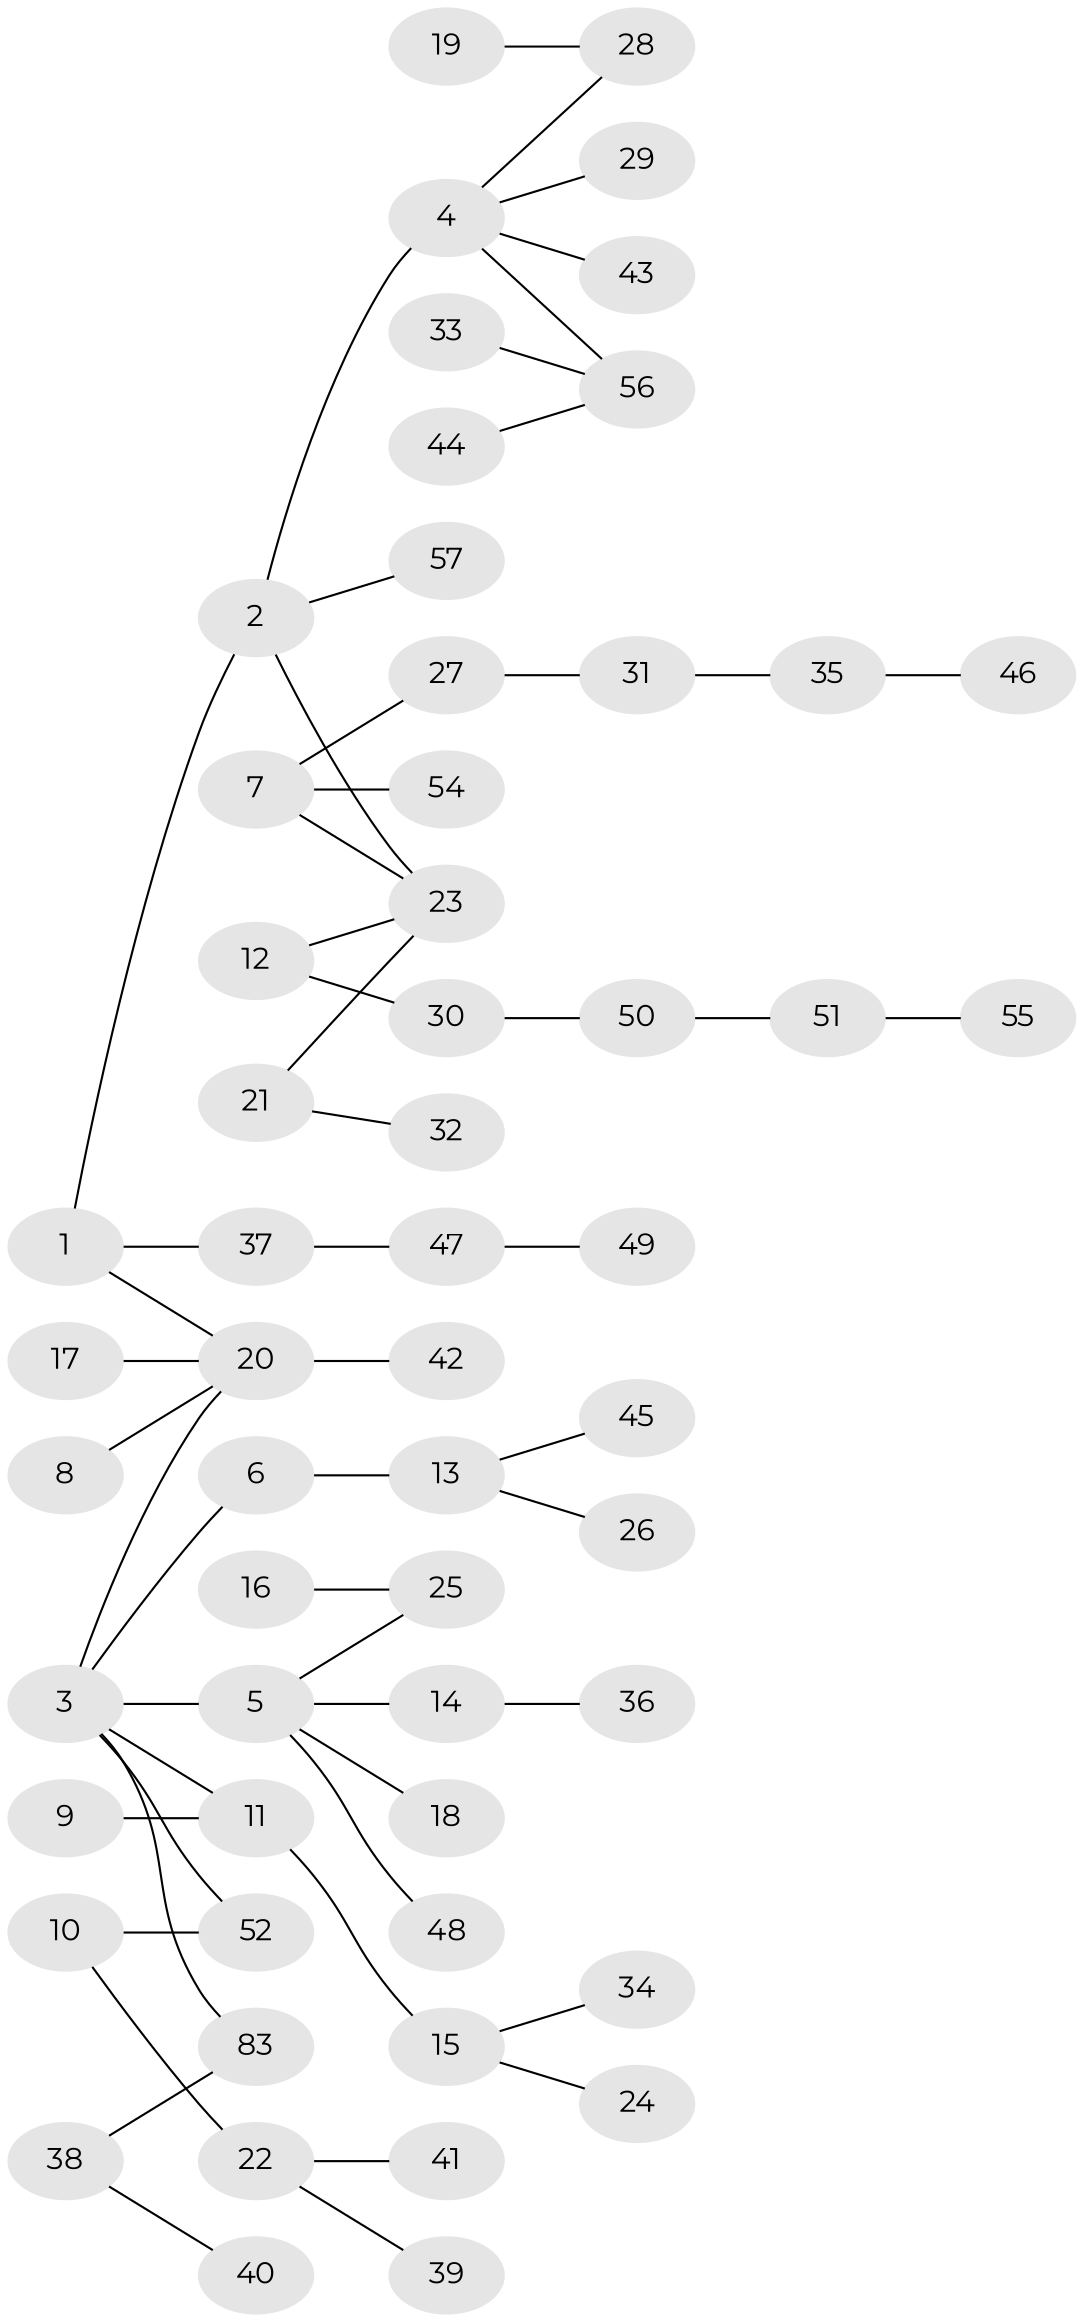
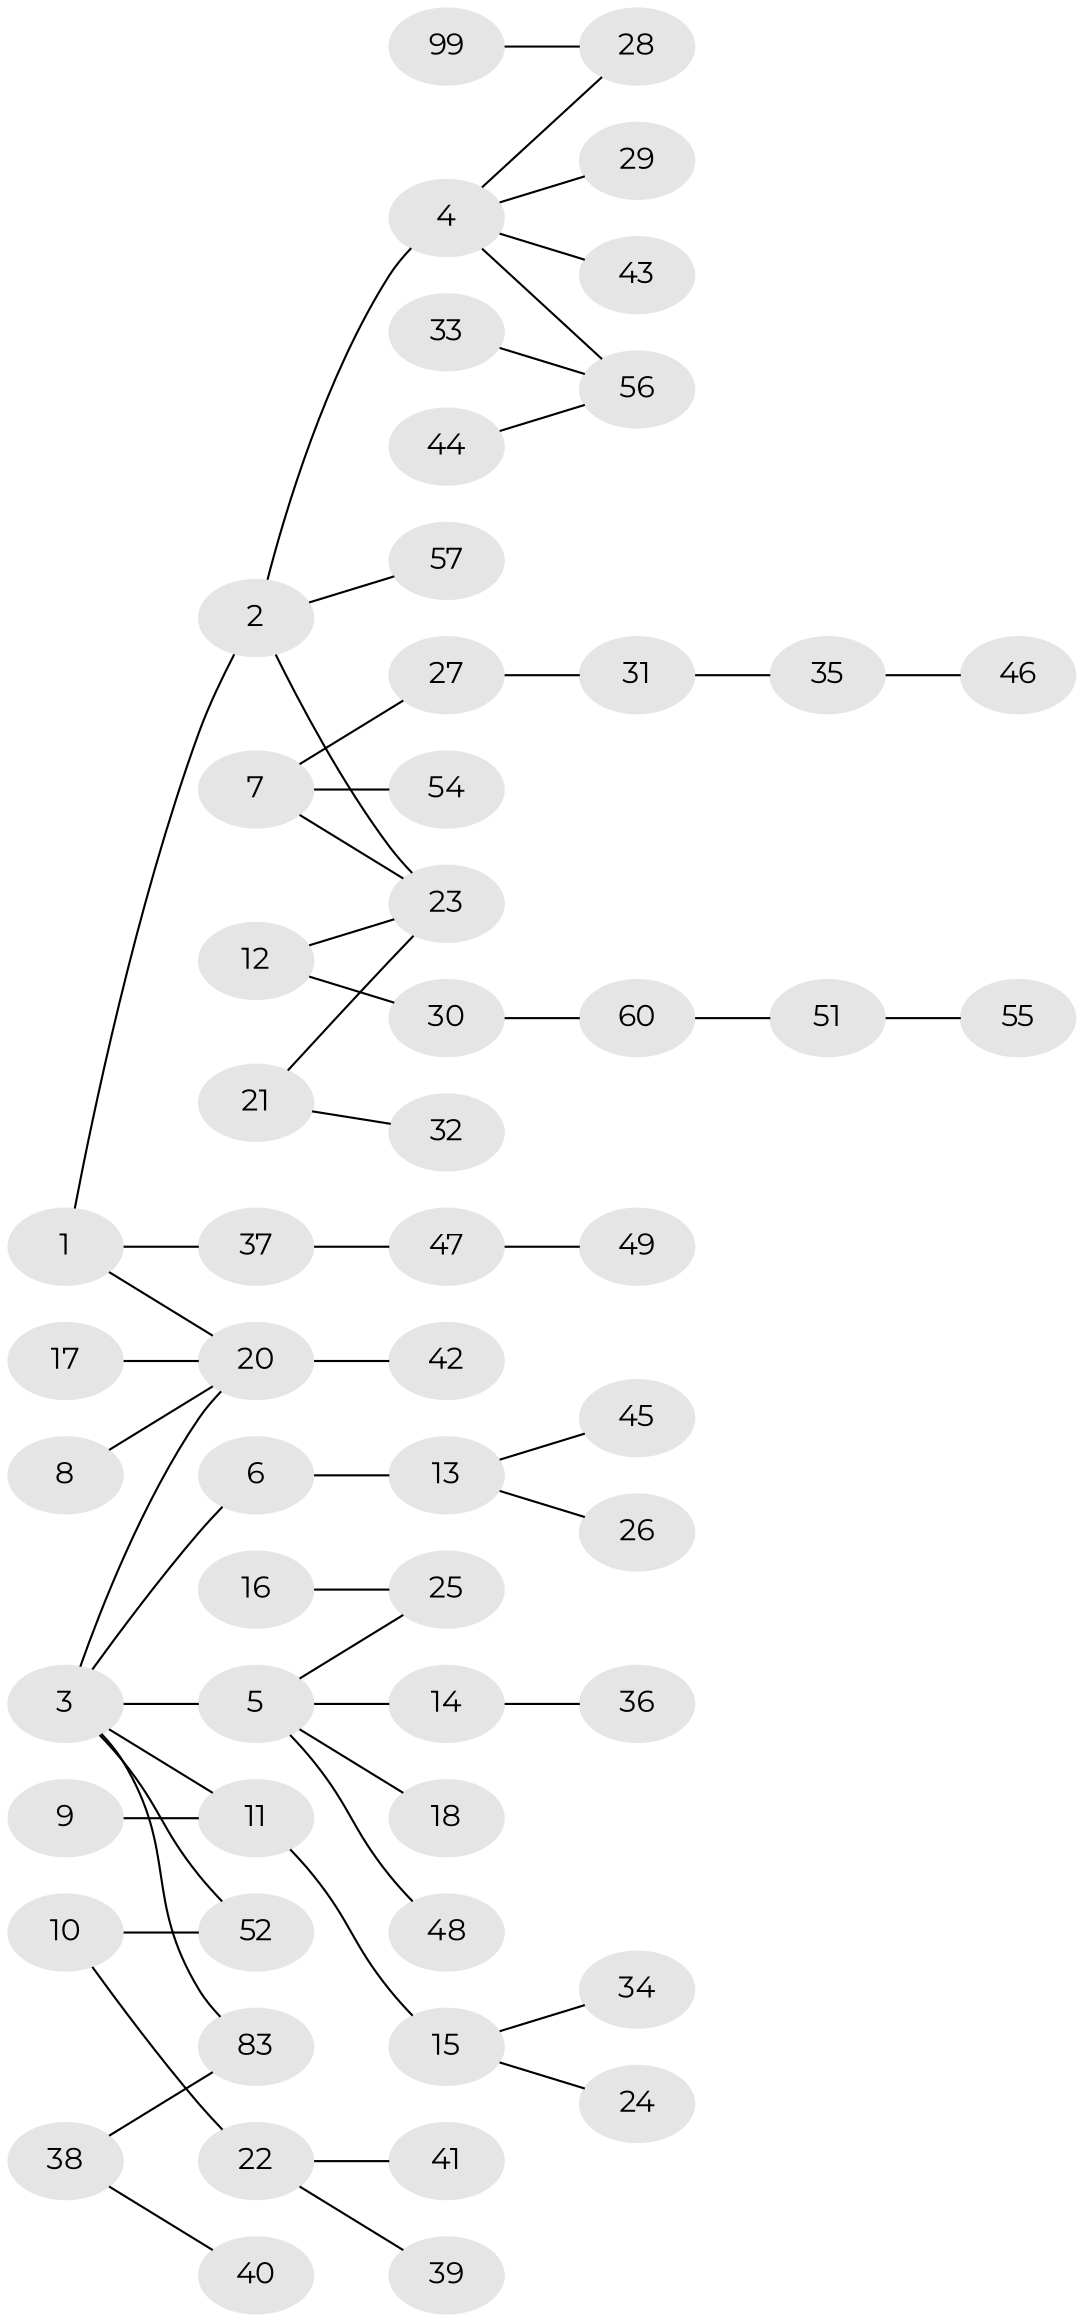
(447, 47) -> (447, 47)
(637, 1018) -> (637, 1018)
